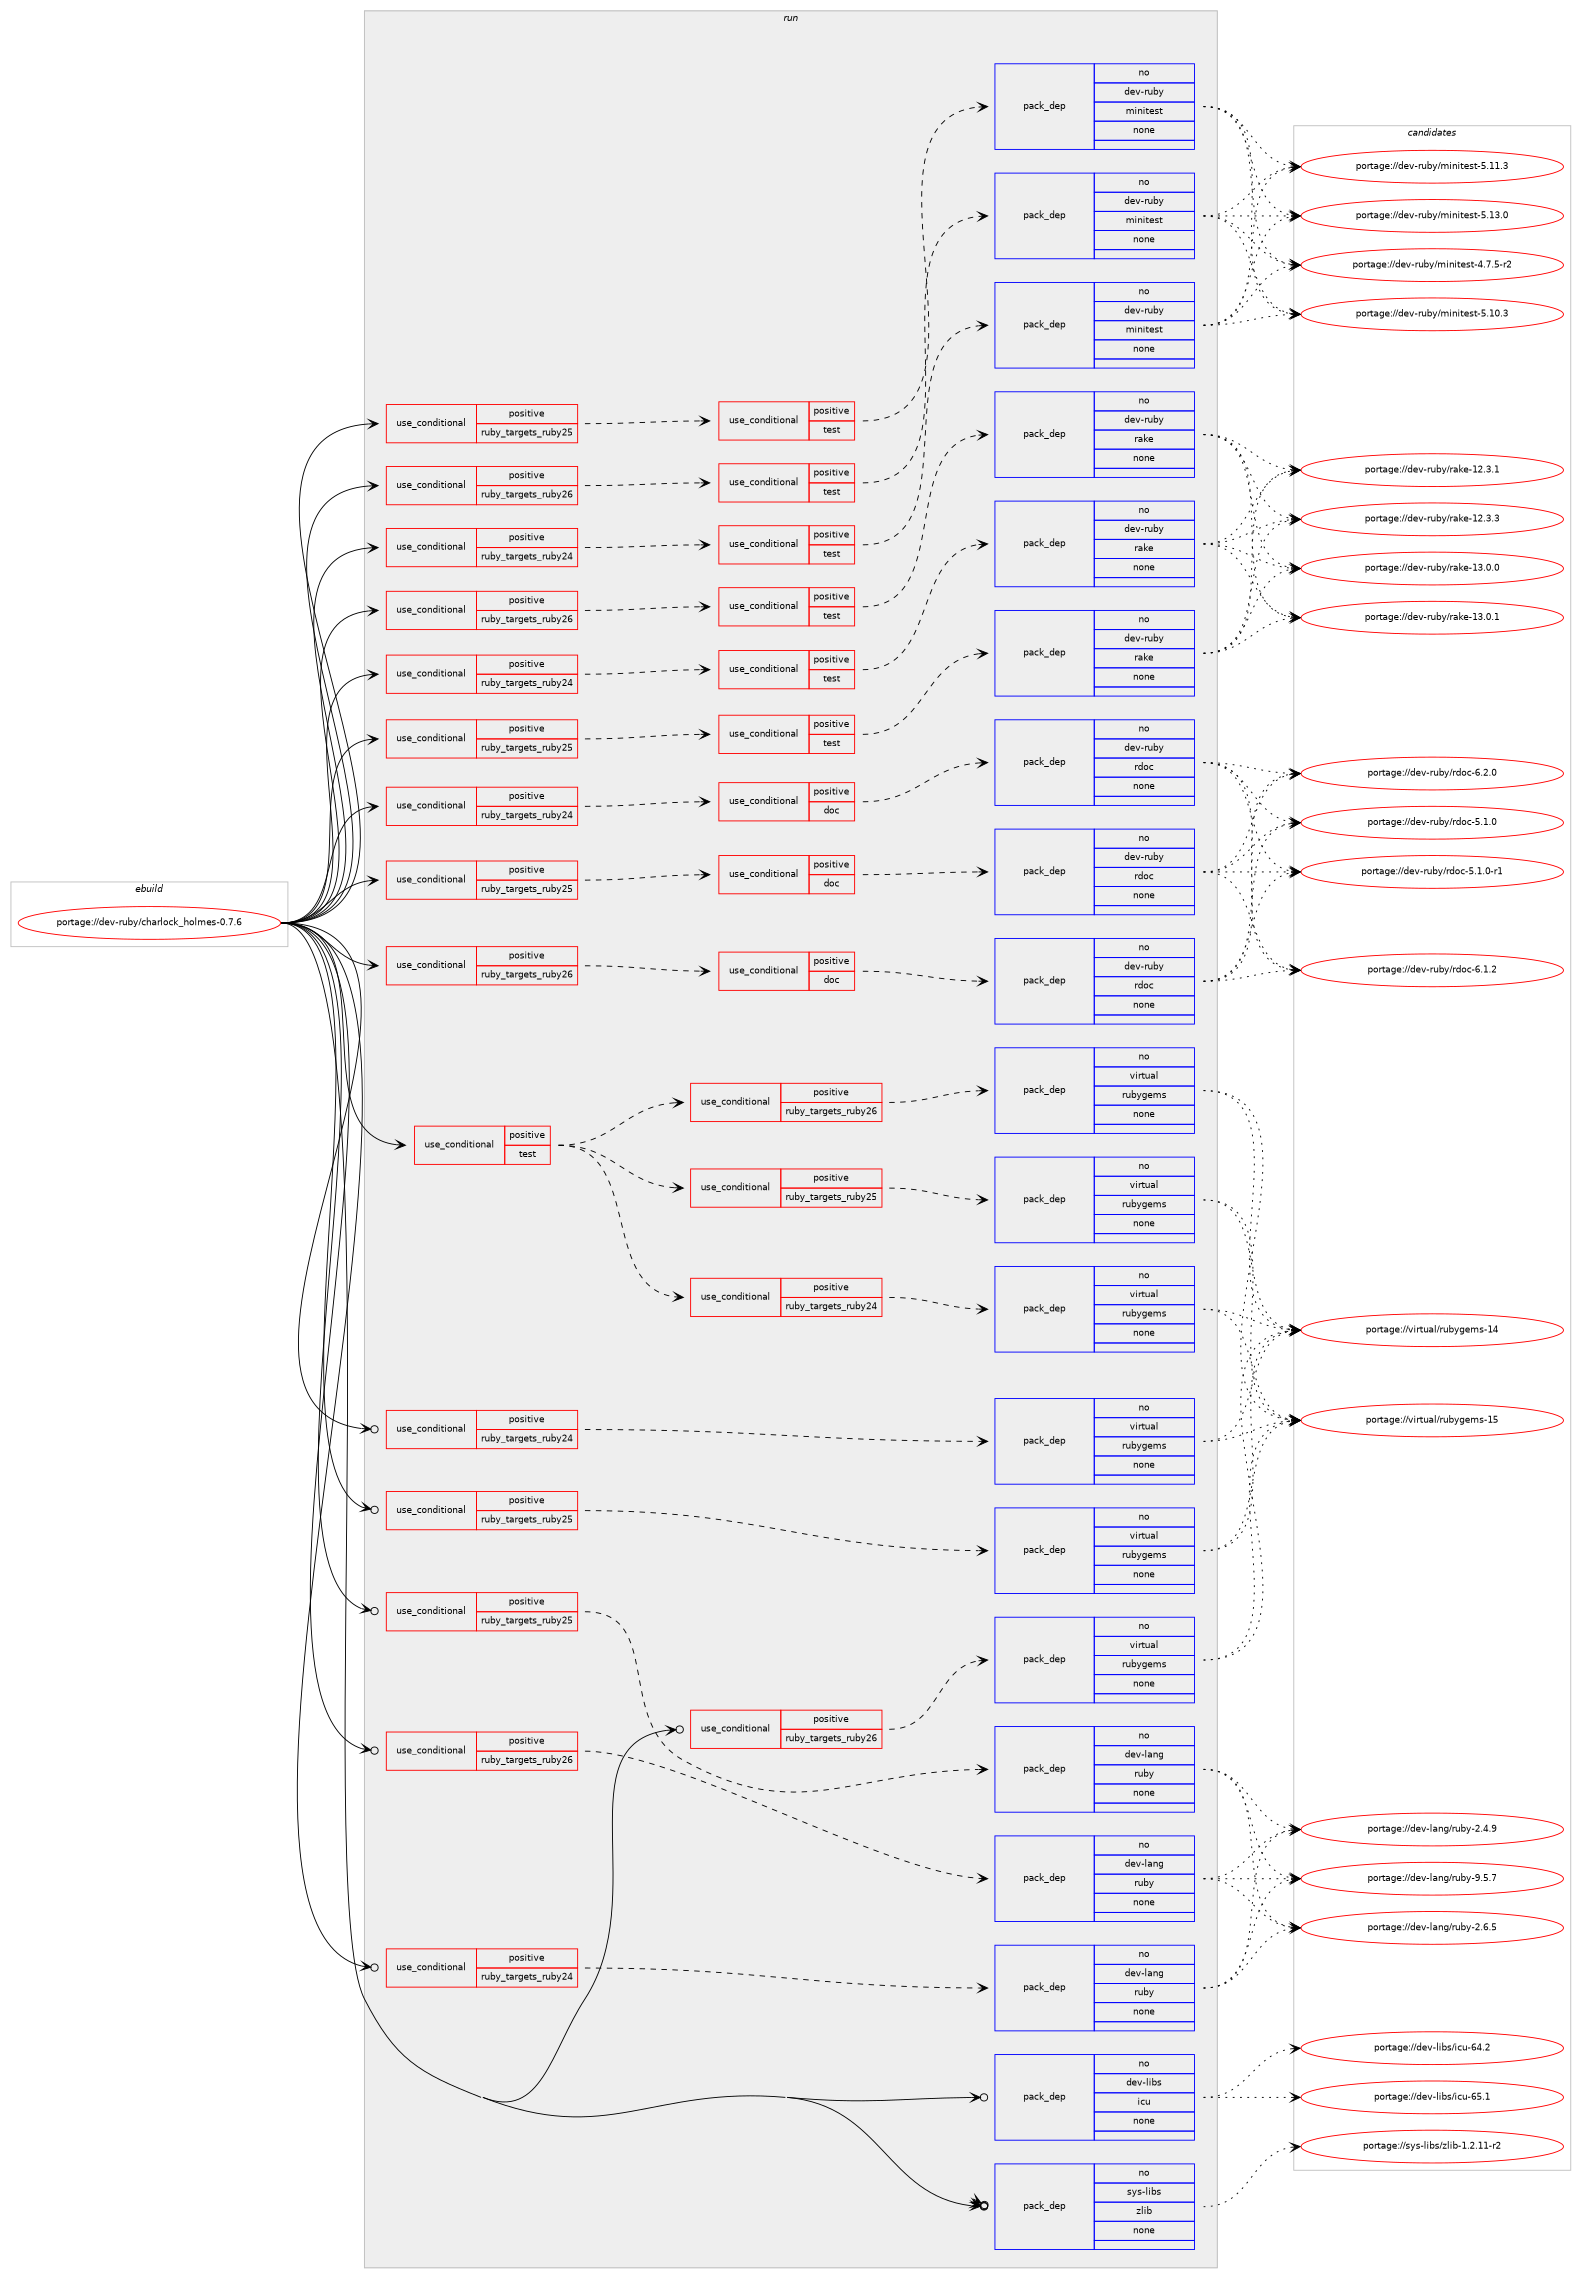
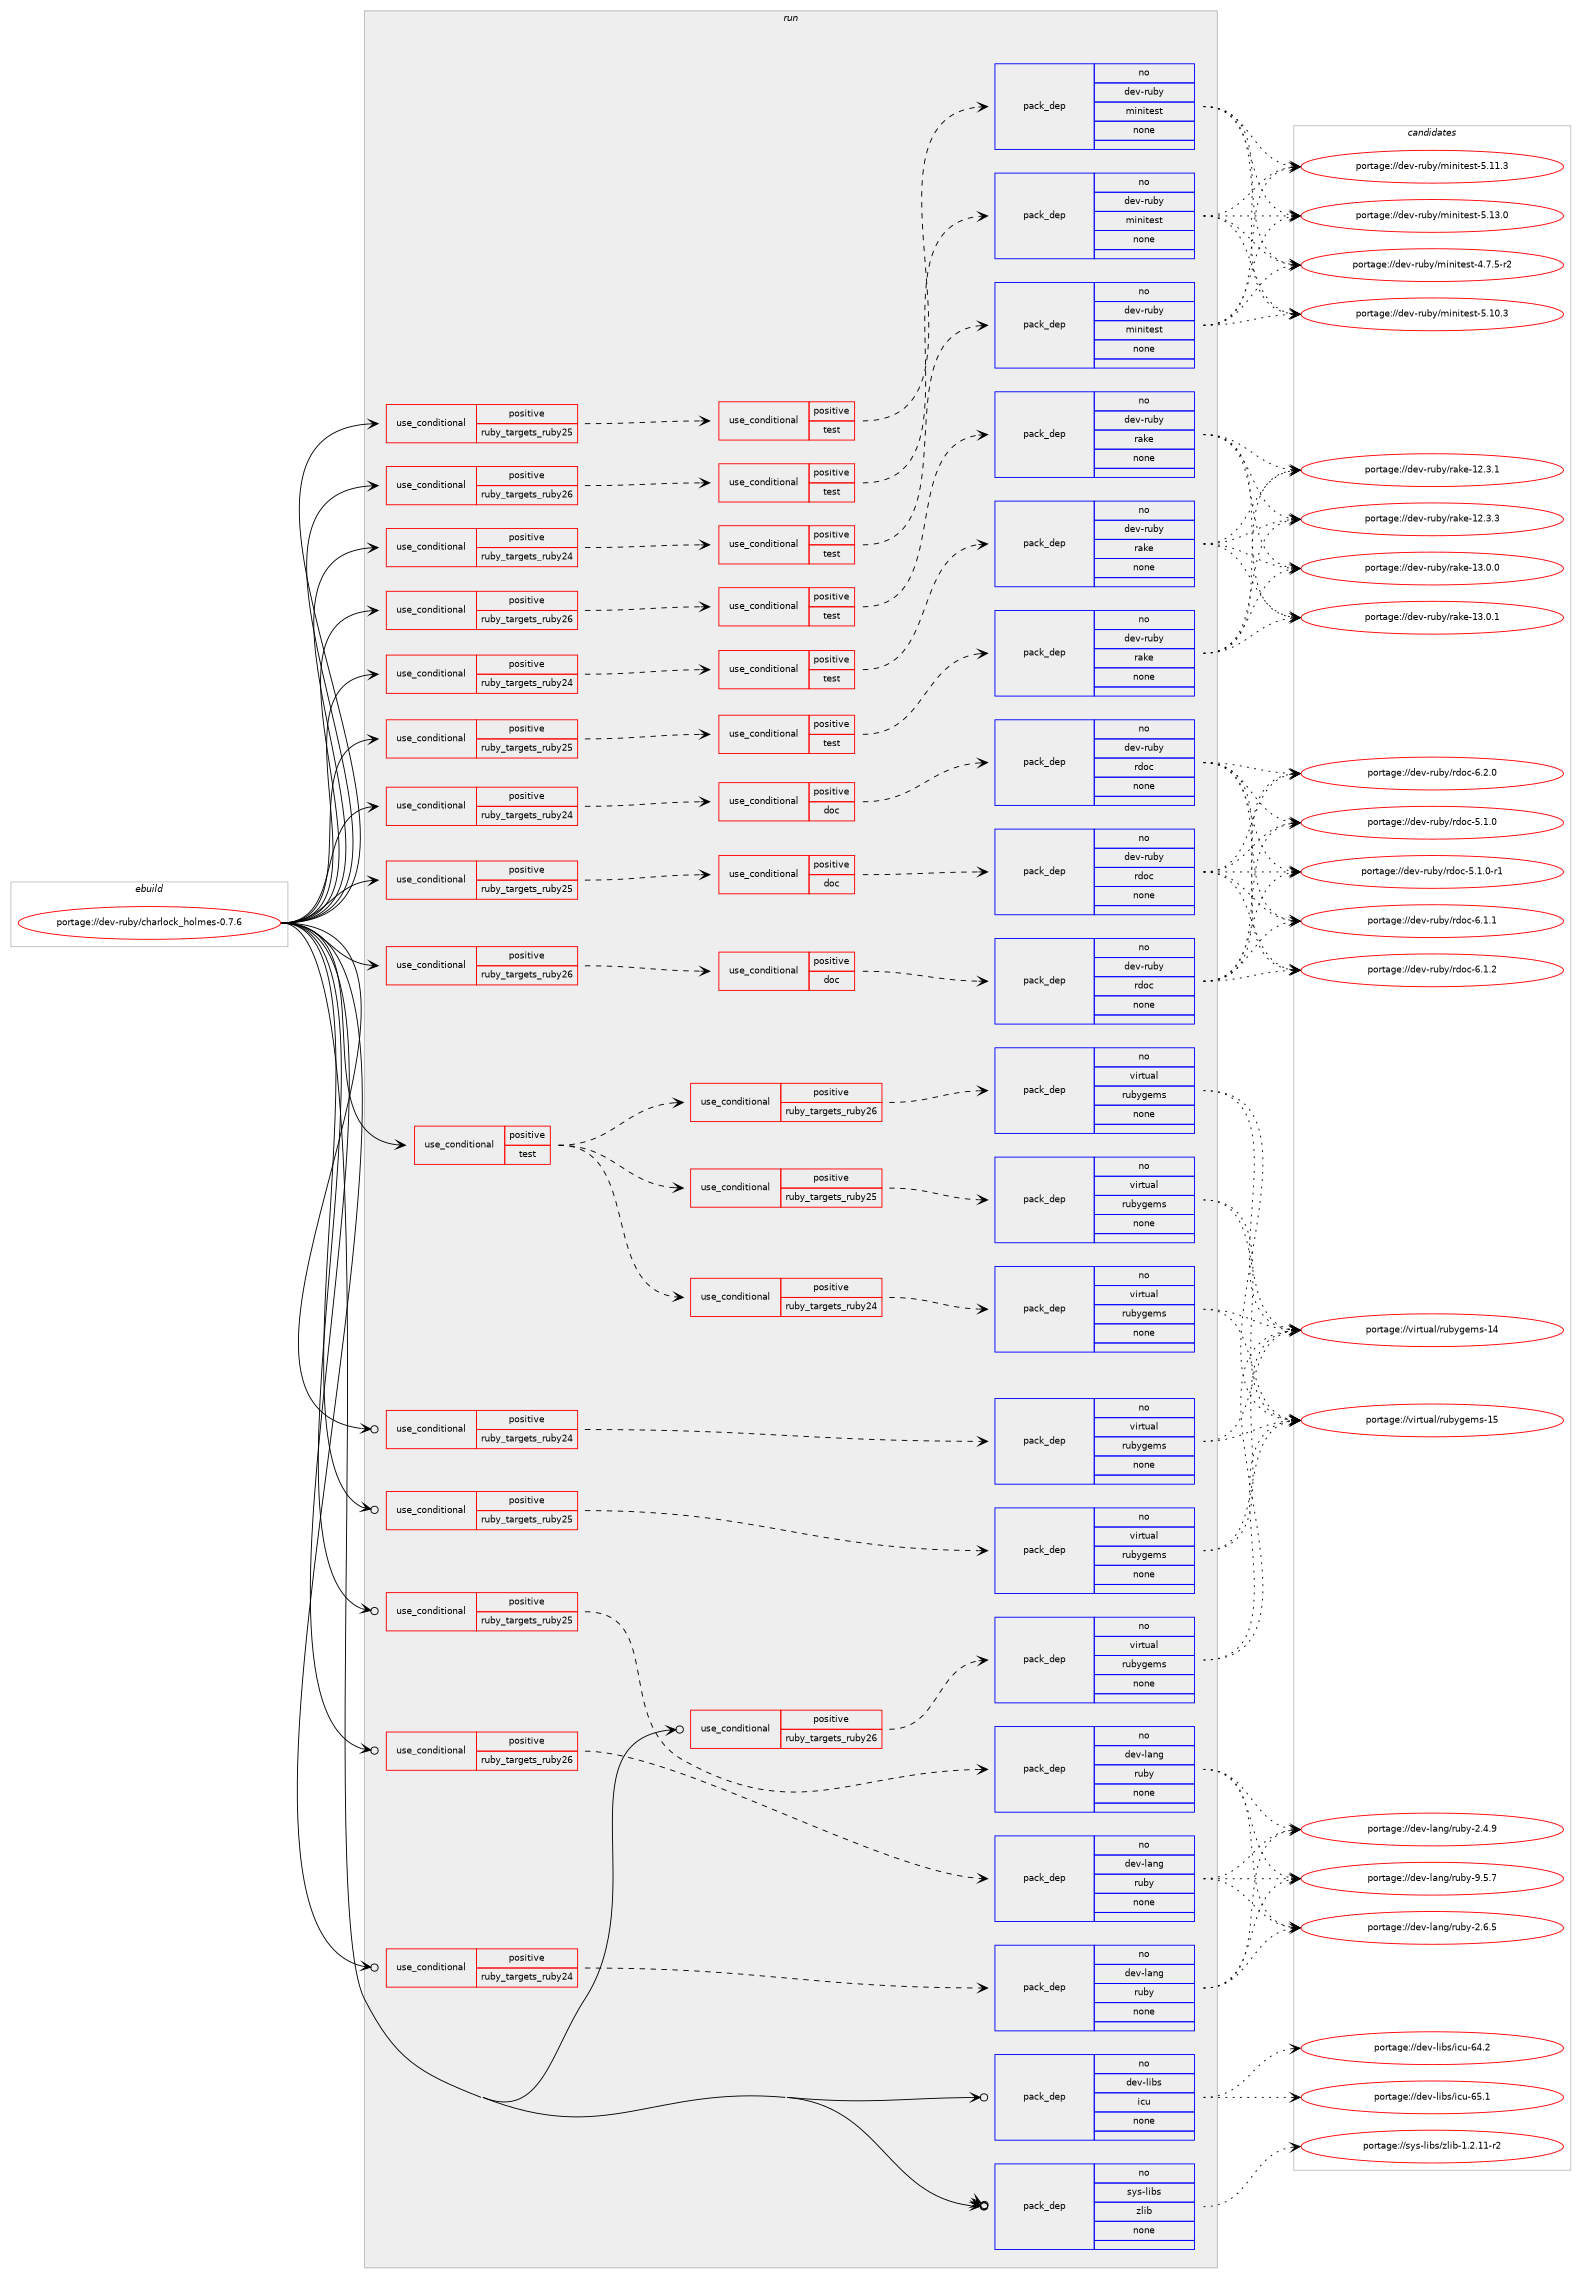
none -> (1432, 921)
